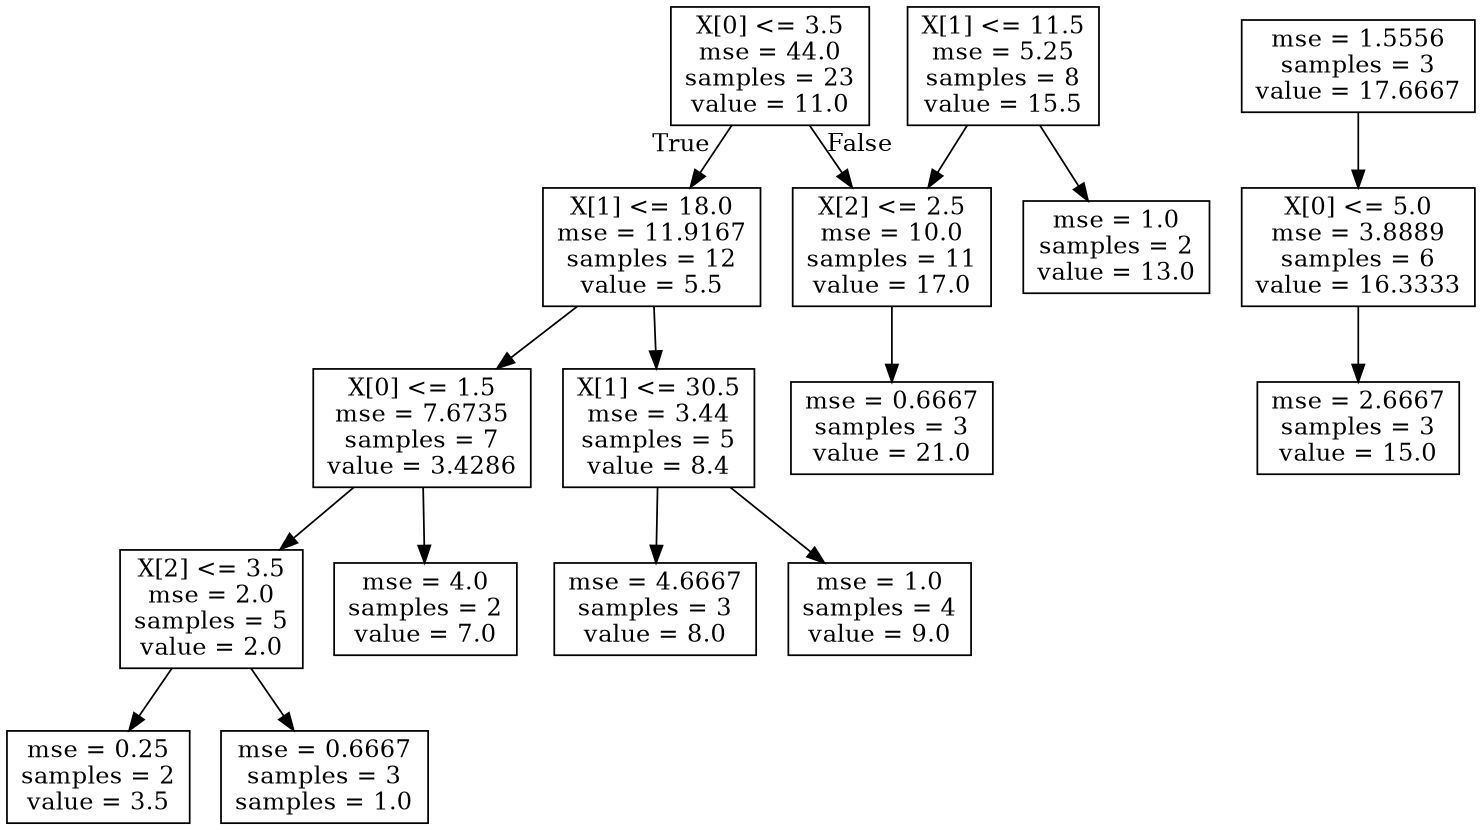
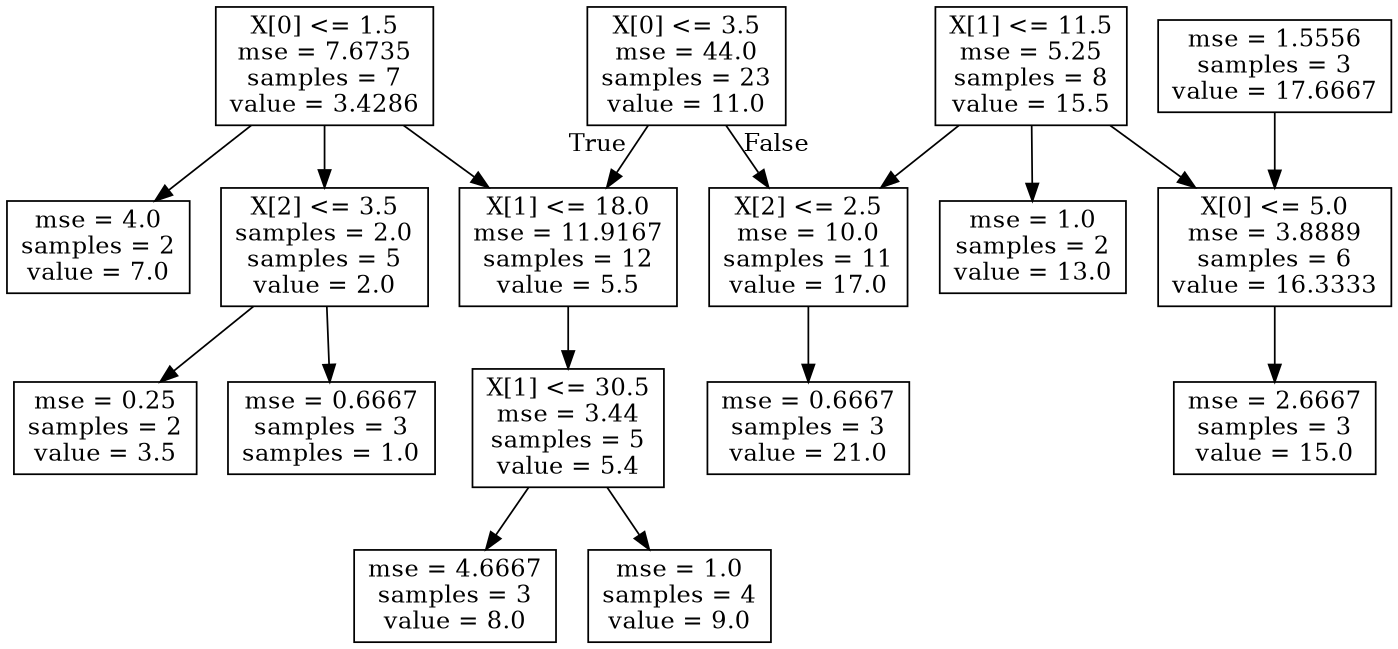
none -> (1146, 151)
(544, 332) -> (439, 151)
(659, 428) -> (568, 428)
(211, 609) -> (325, 247)
